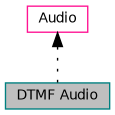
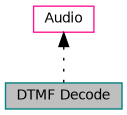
(58, 96) -> (64, 96)
